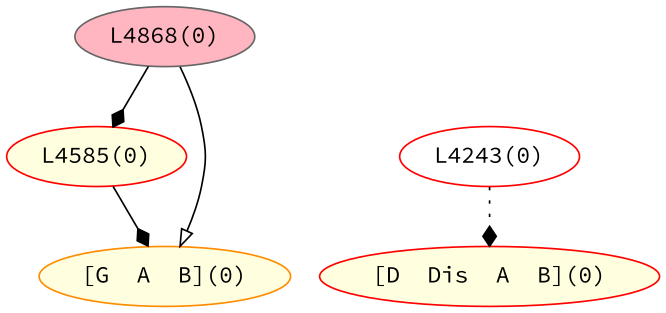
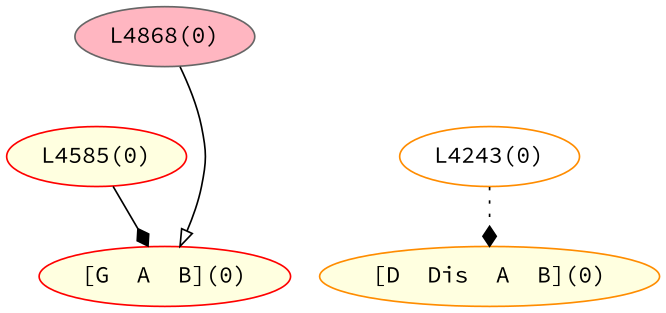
(136, 88) -> none
(490, 157) -> (490, 157)
(165, 276) -> (165, 276)
(490, 276) -> (490, 276)
